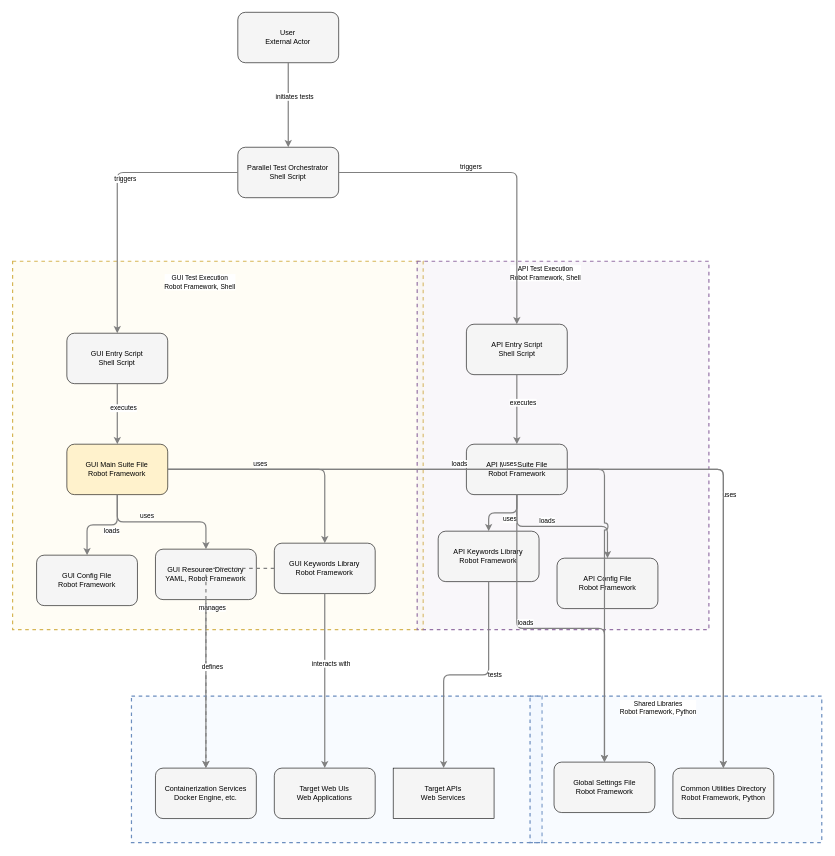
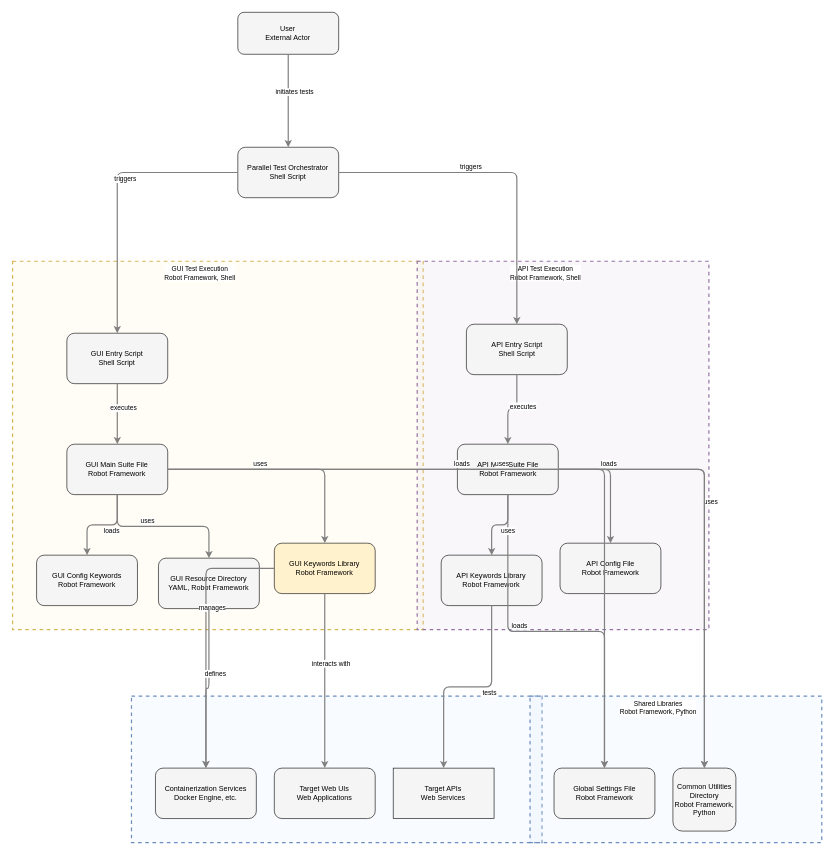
(288, 38) -> (288, 33)
(200, 282) -> (200, 273)
(117, 470) -> (117, 470)
(517, 470) -> (508, 470)
(488, 557) -> (491, 581)
(225, 569) -> (225, 569)
(325, 569) -> (325, 569)
(206, 575) -> (209, 584)
(87, 581) -> (87, 581)
(607, 584) -> (610, 569)
(604, 788) -> (604, 794)
(723, 794) -> (704, 800)
